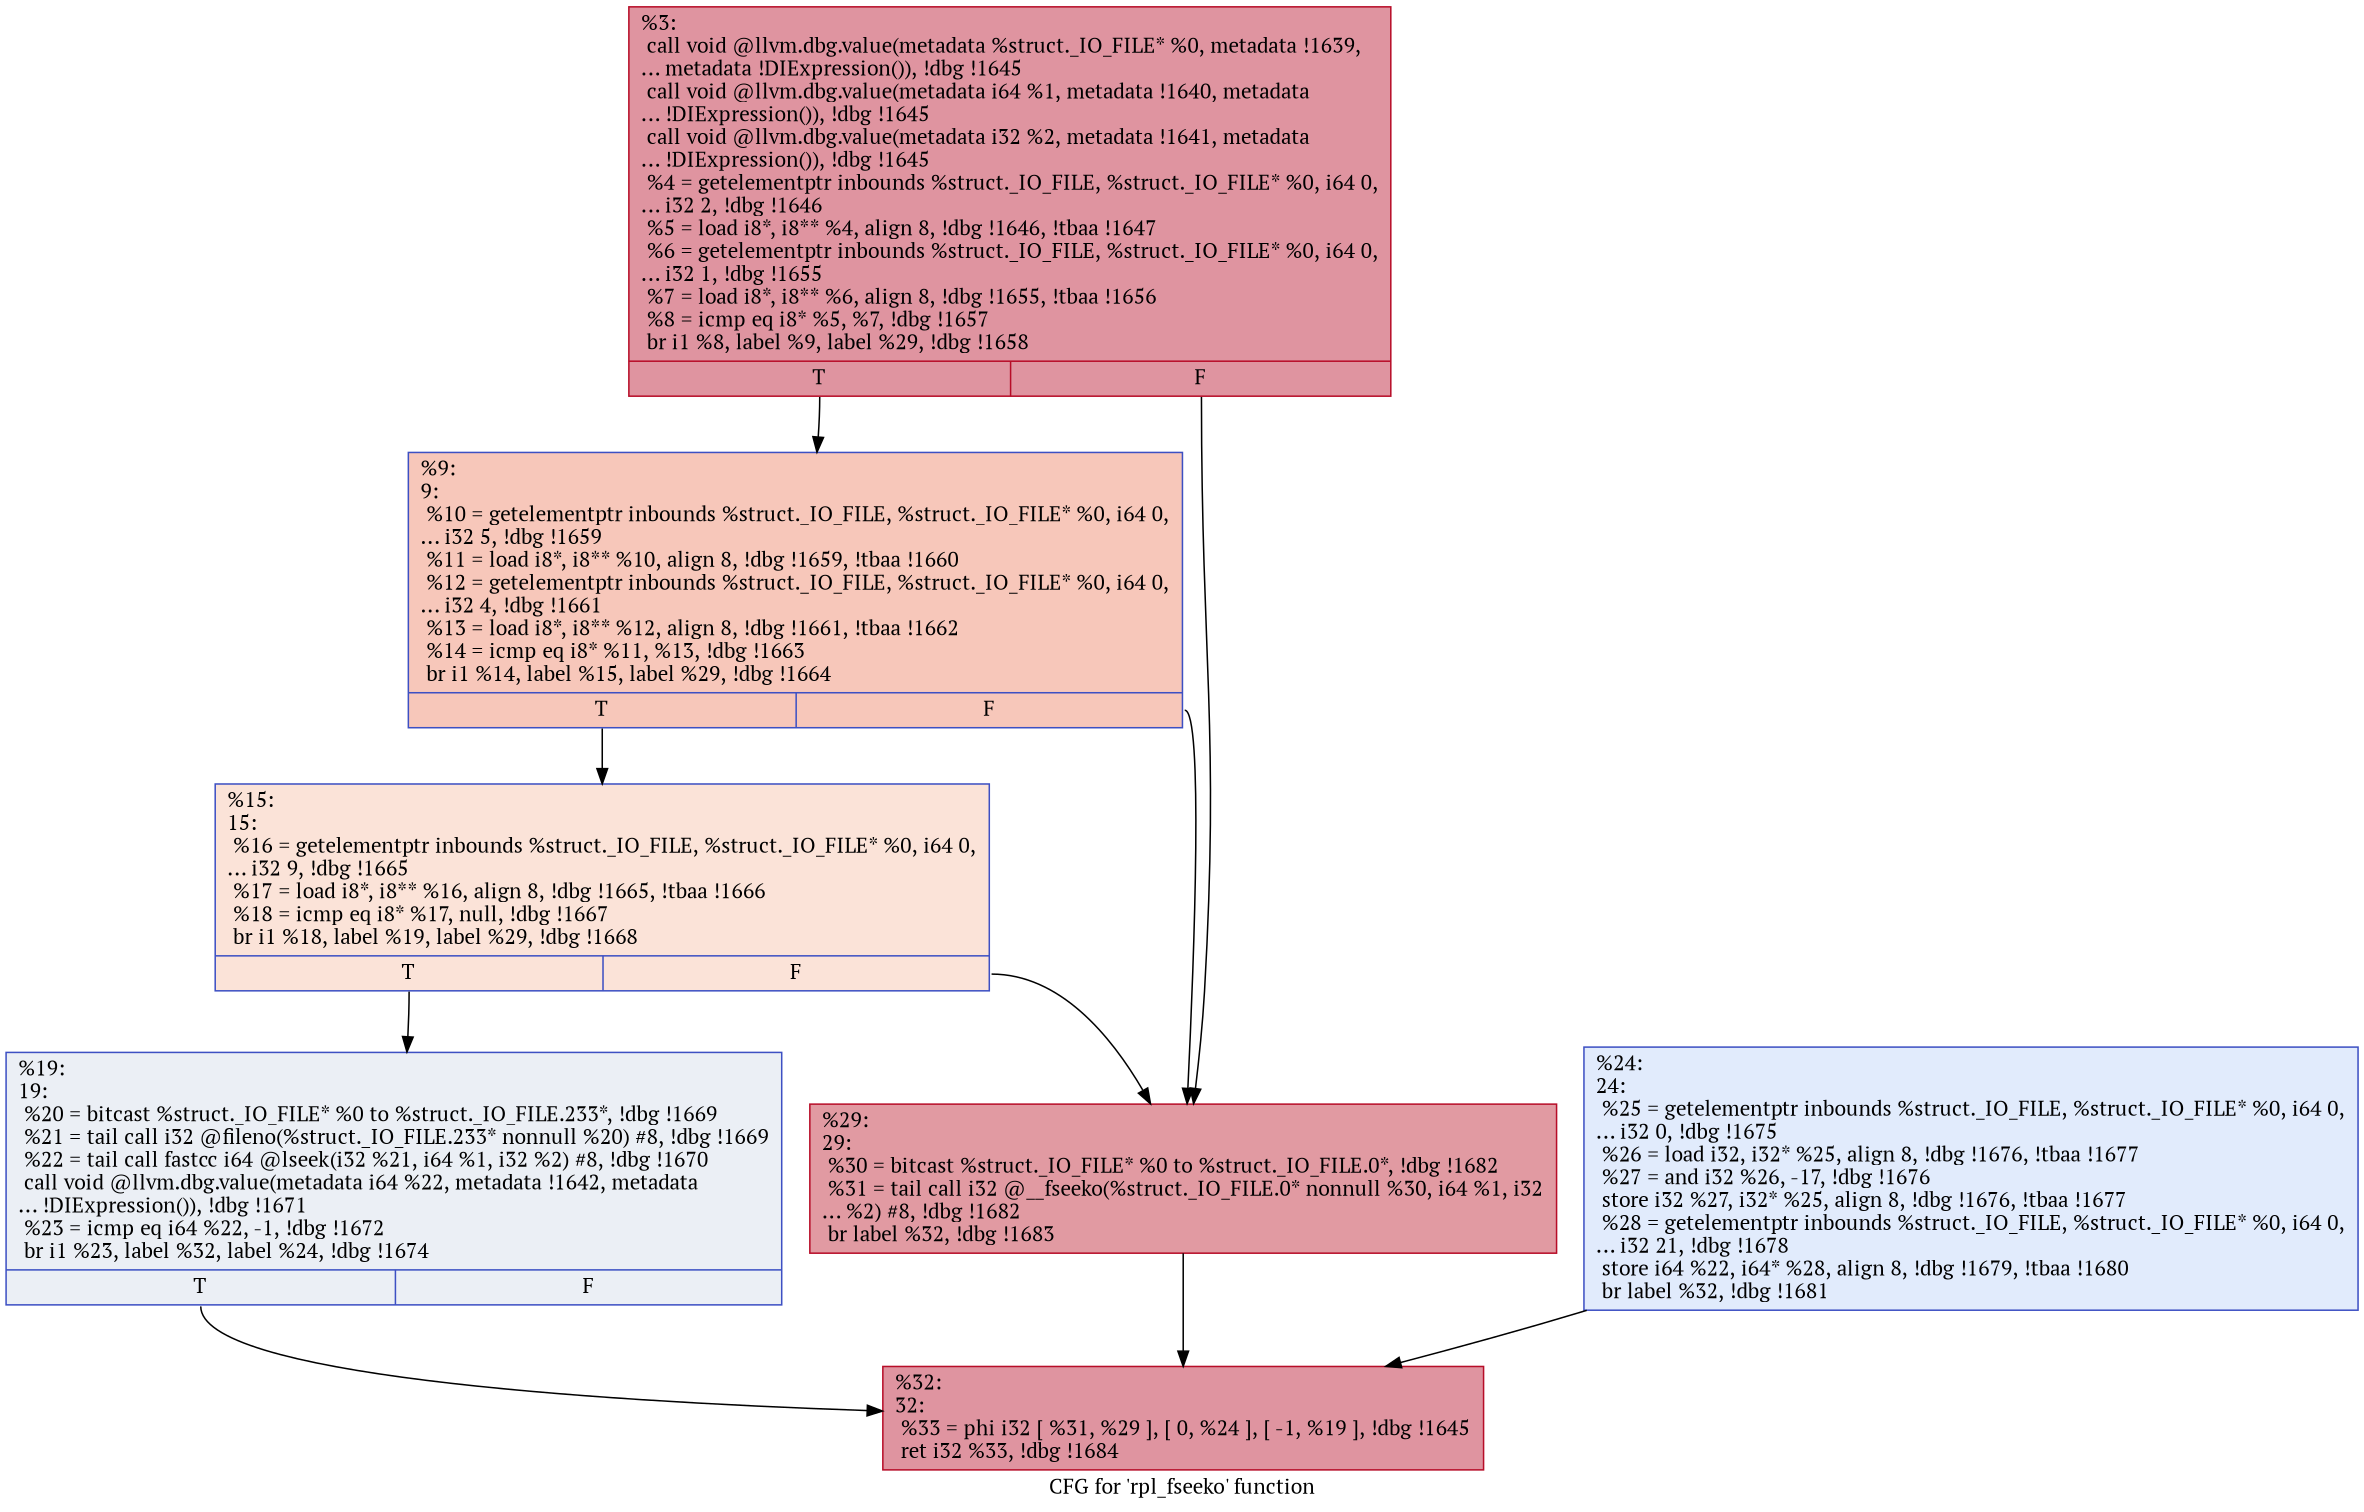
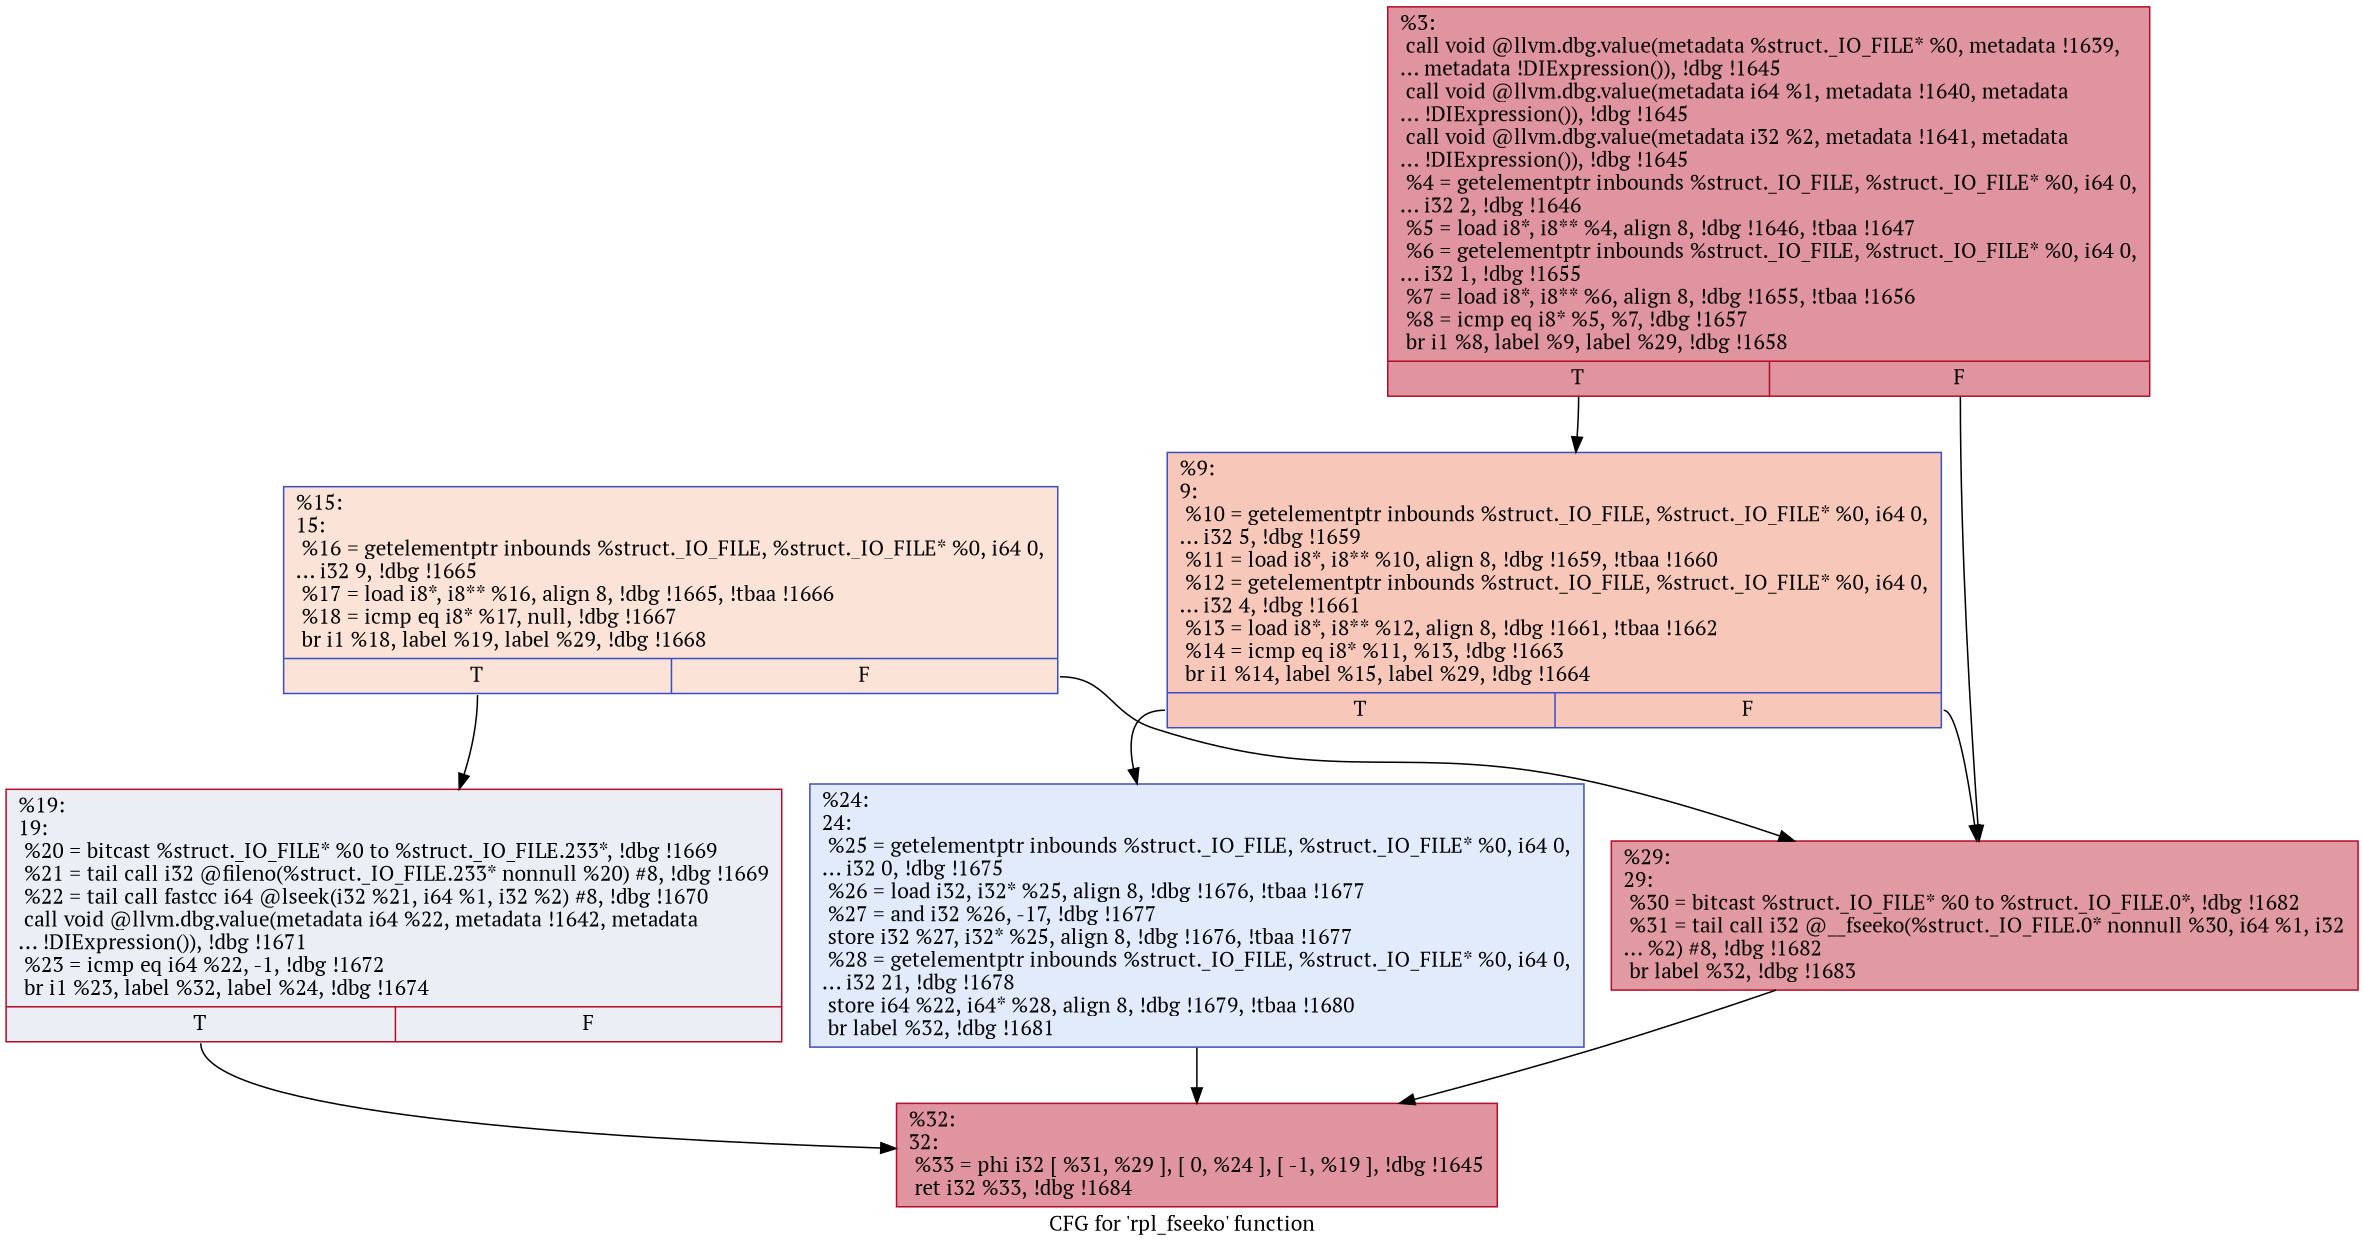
(602, 749) -> (1134, 730)
(1763, 1178) -> (989, 915)
(394, 1179) -> (394, 916)
